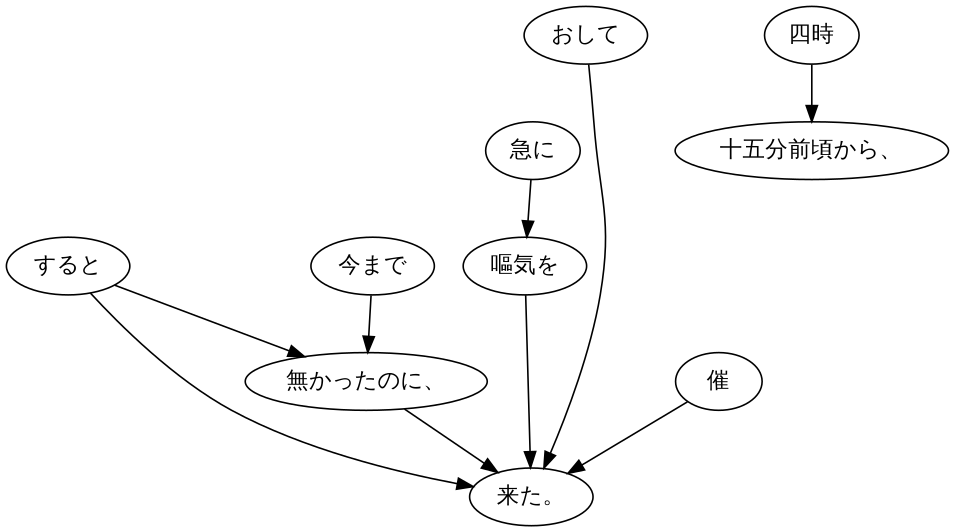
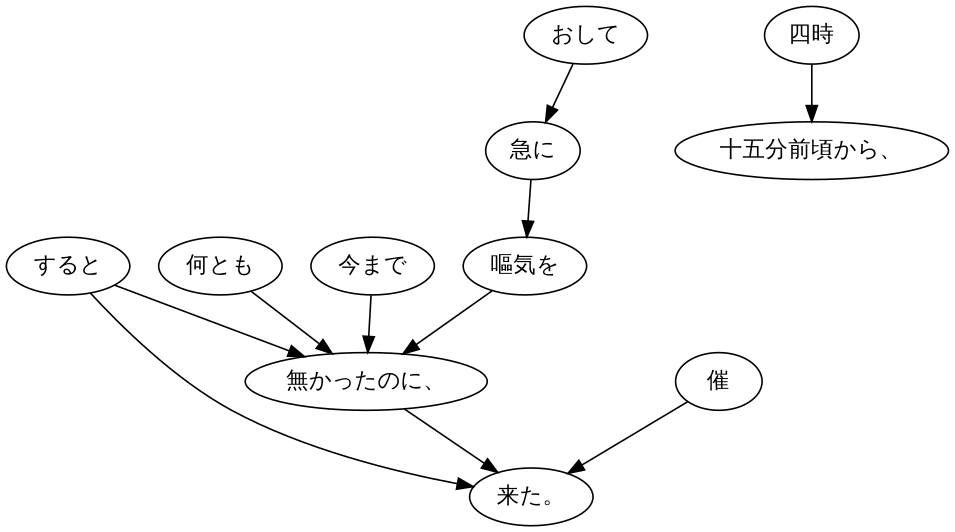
(604, 262) -> (563, 86)
none -> (220, 266)
(528, 373) -> (454, 318)
